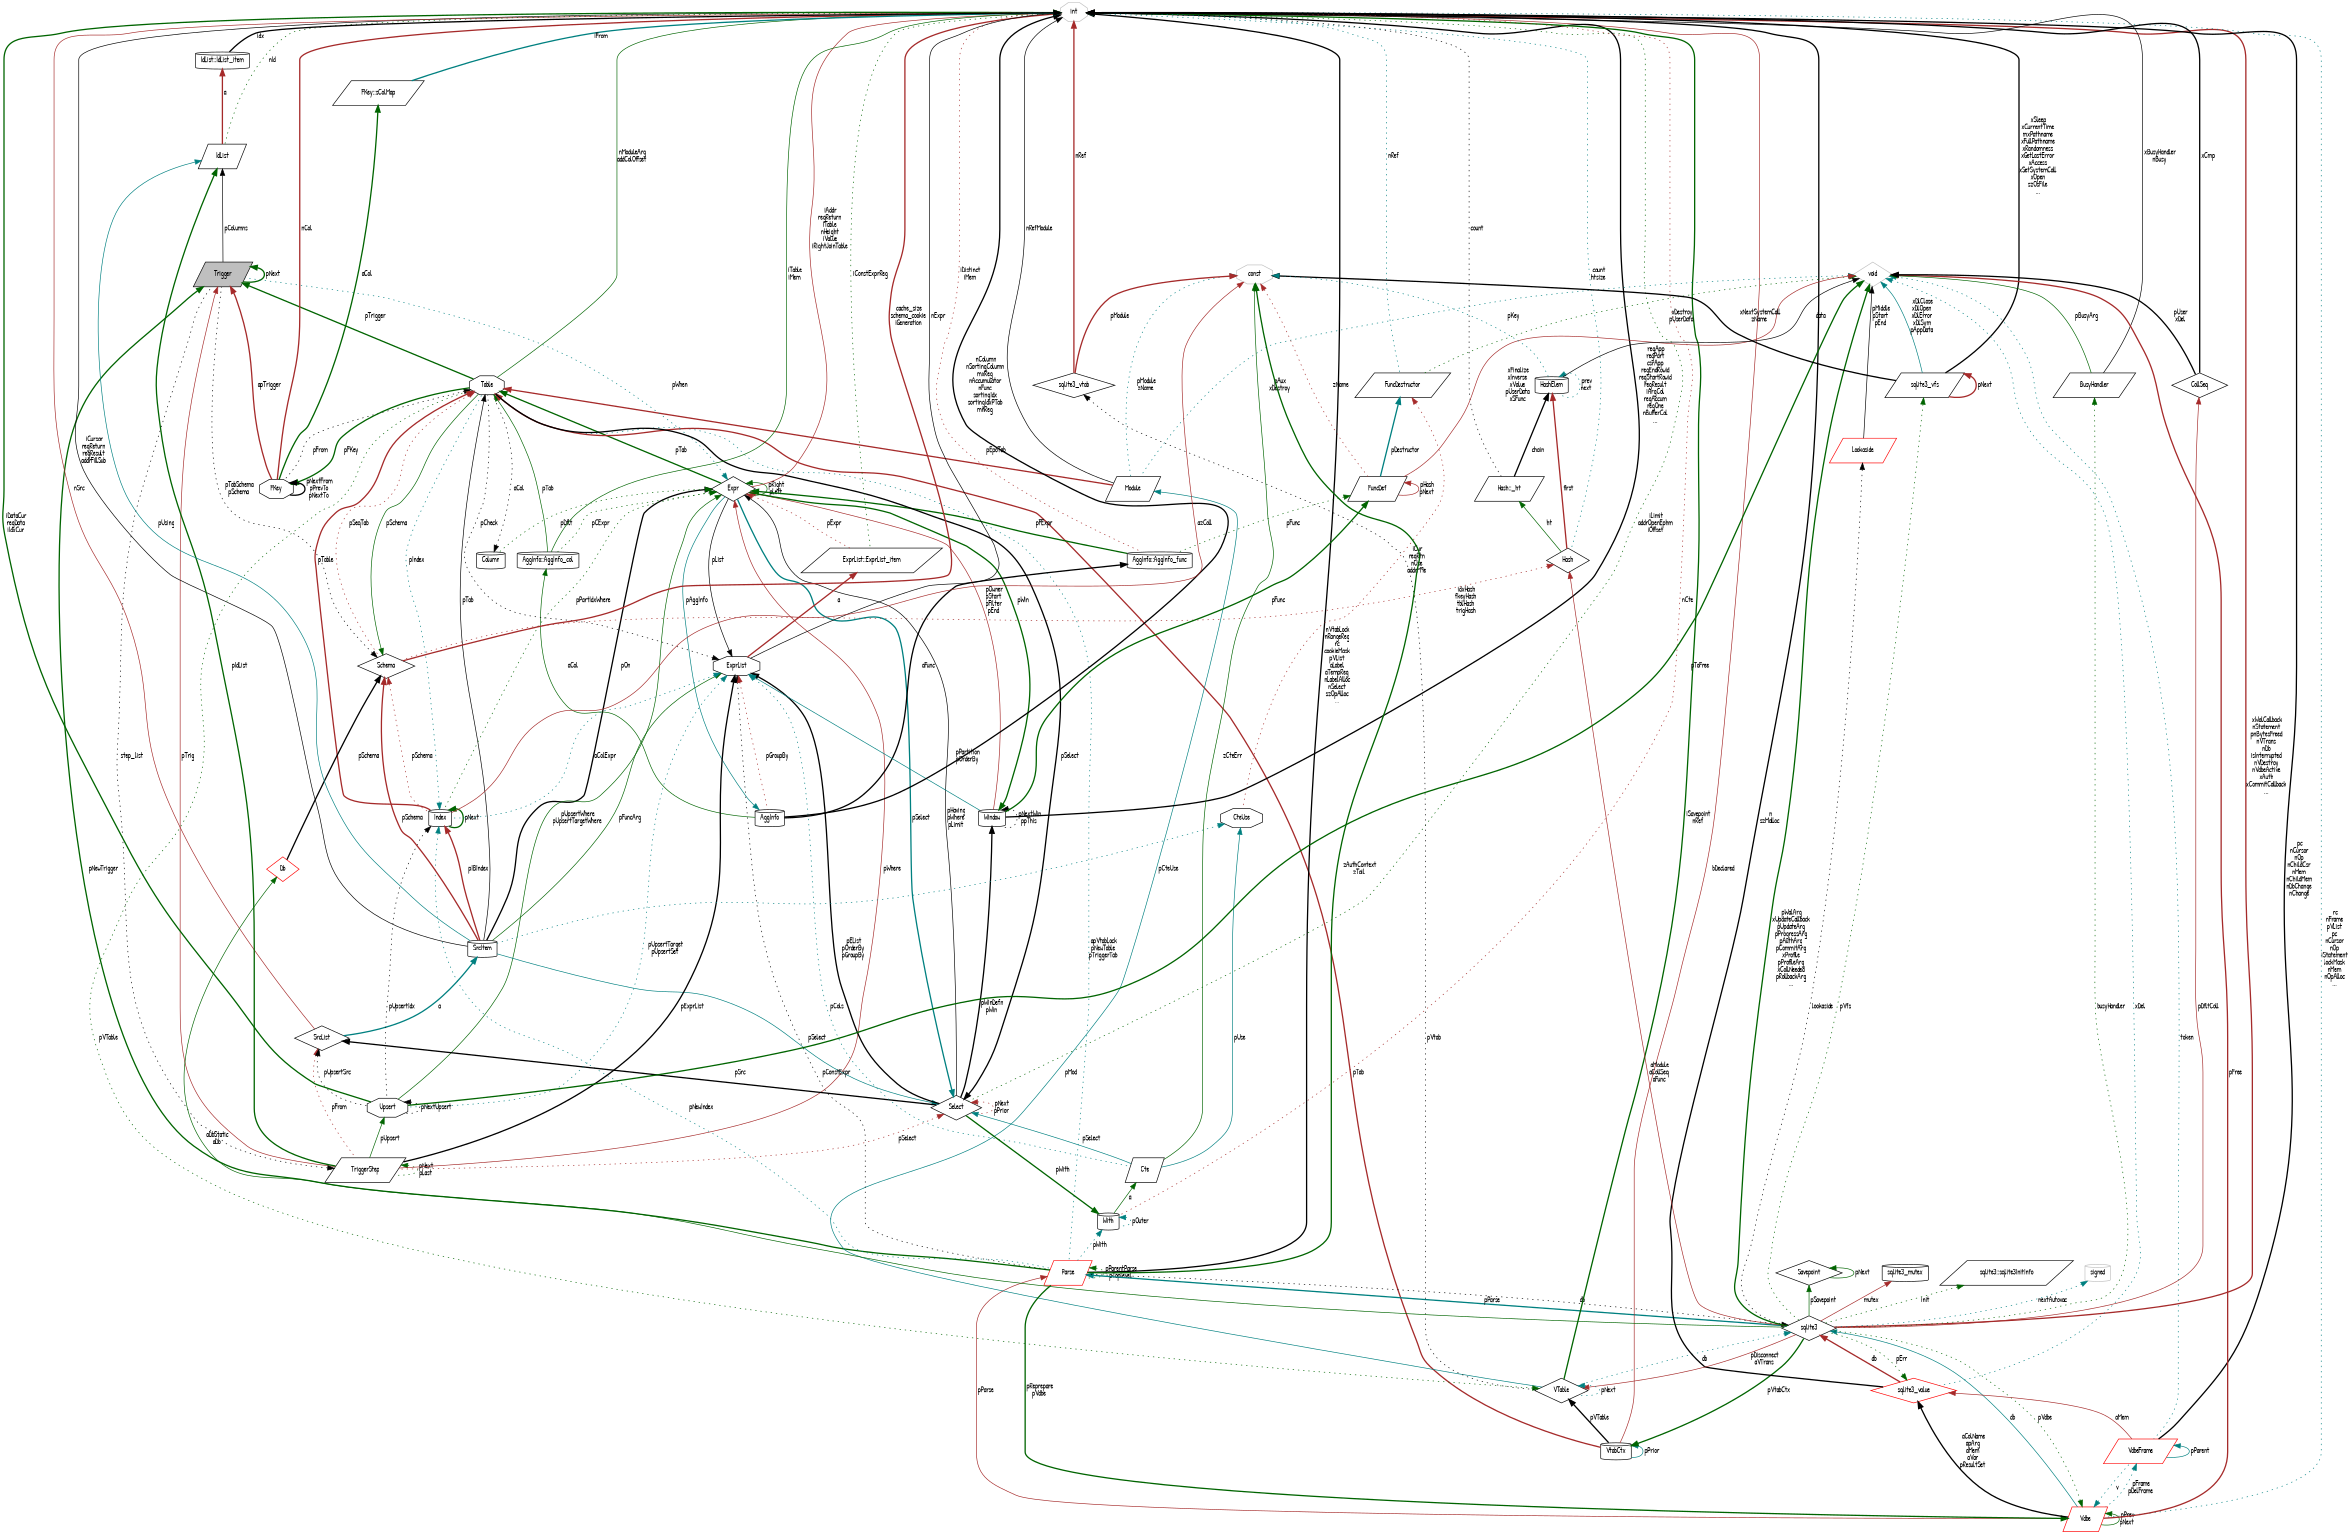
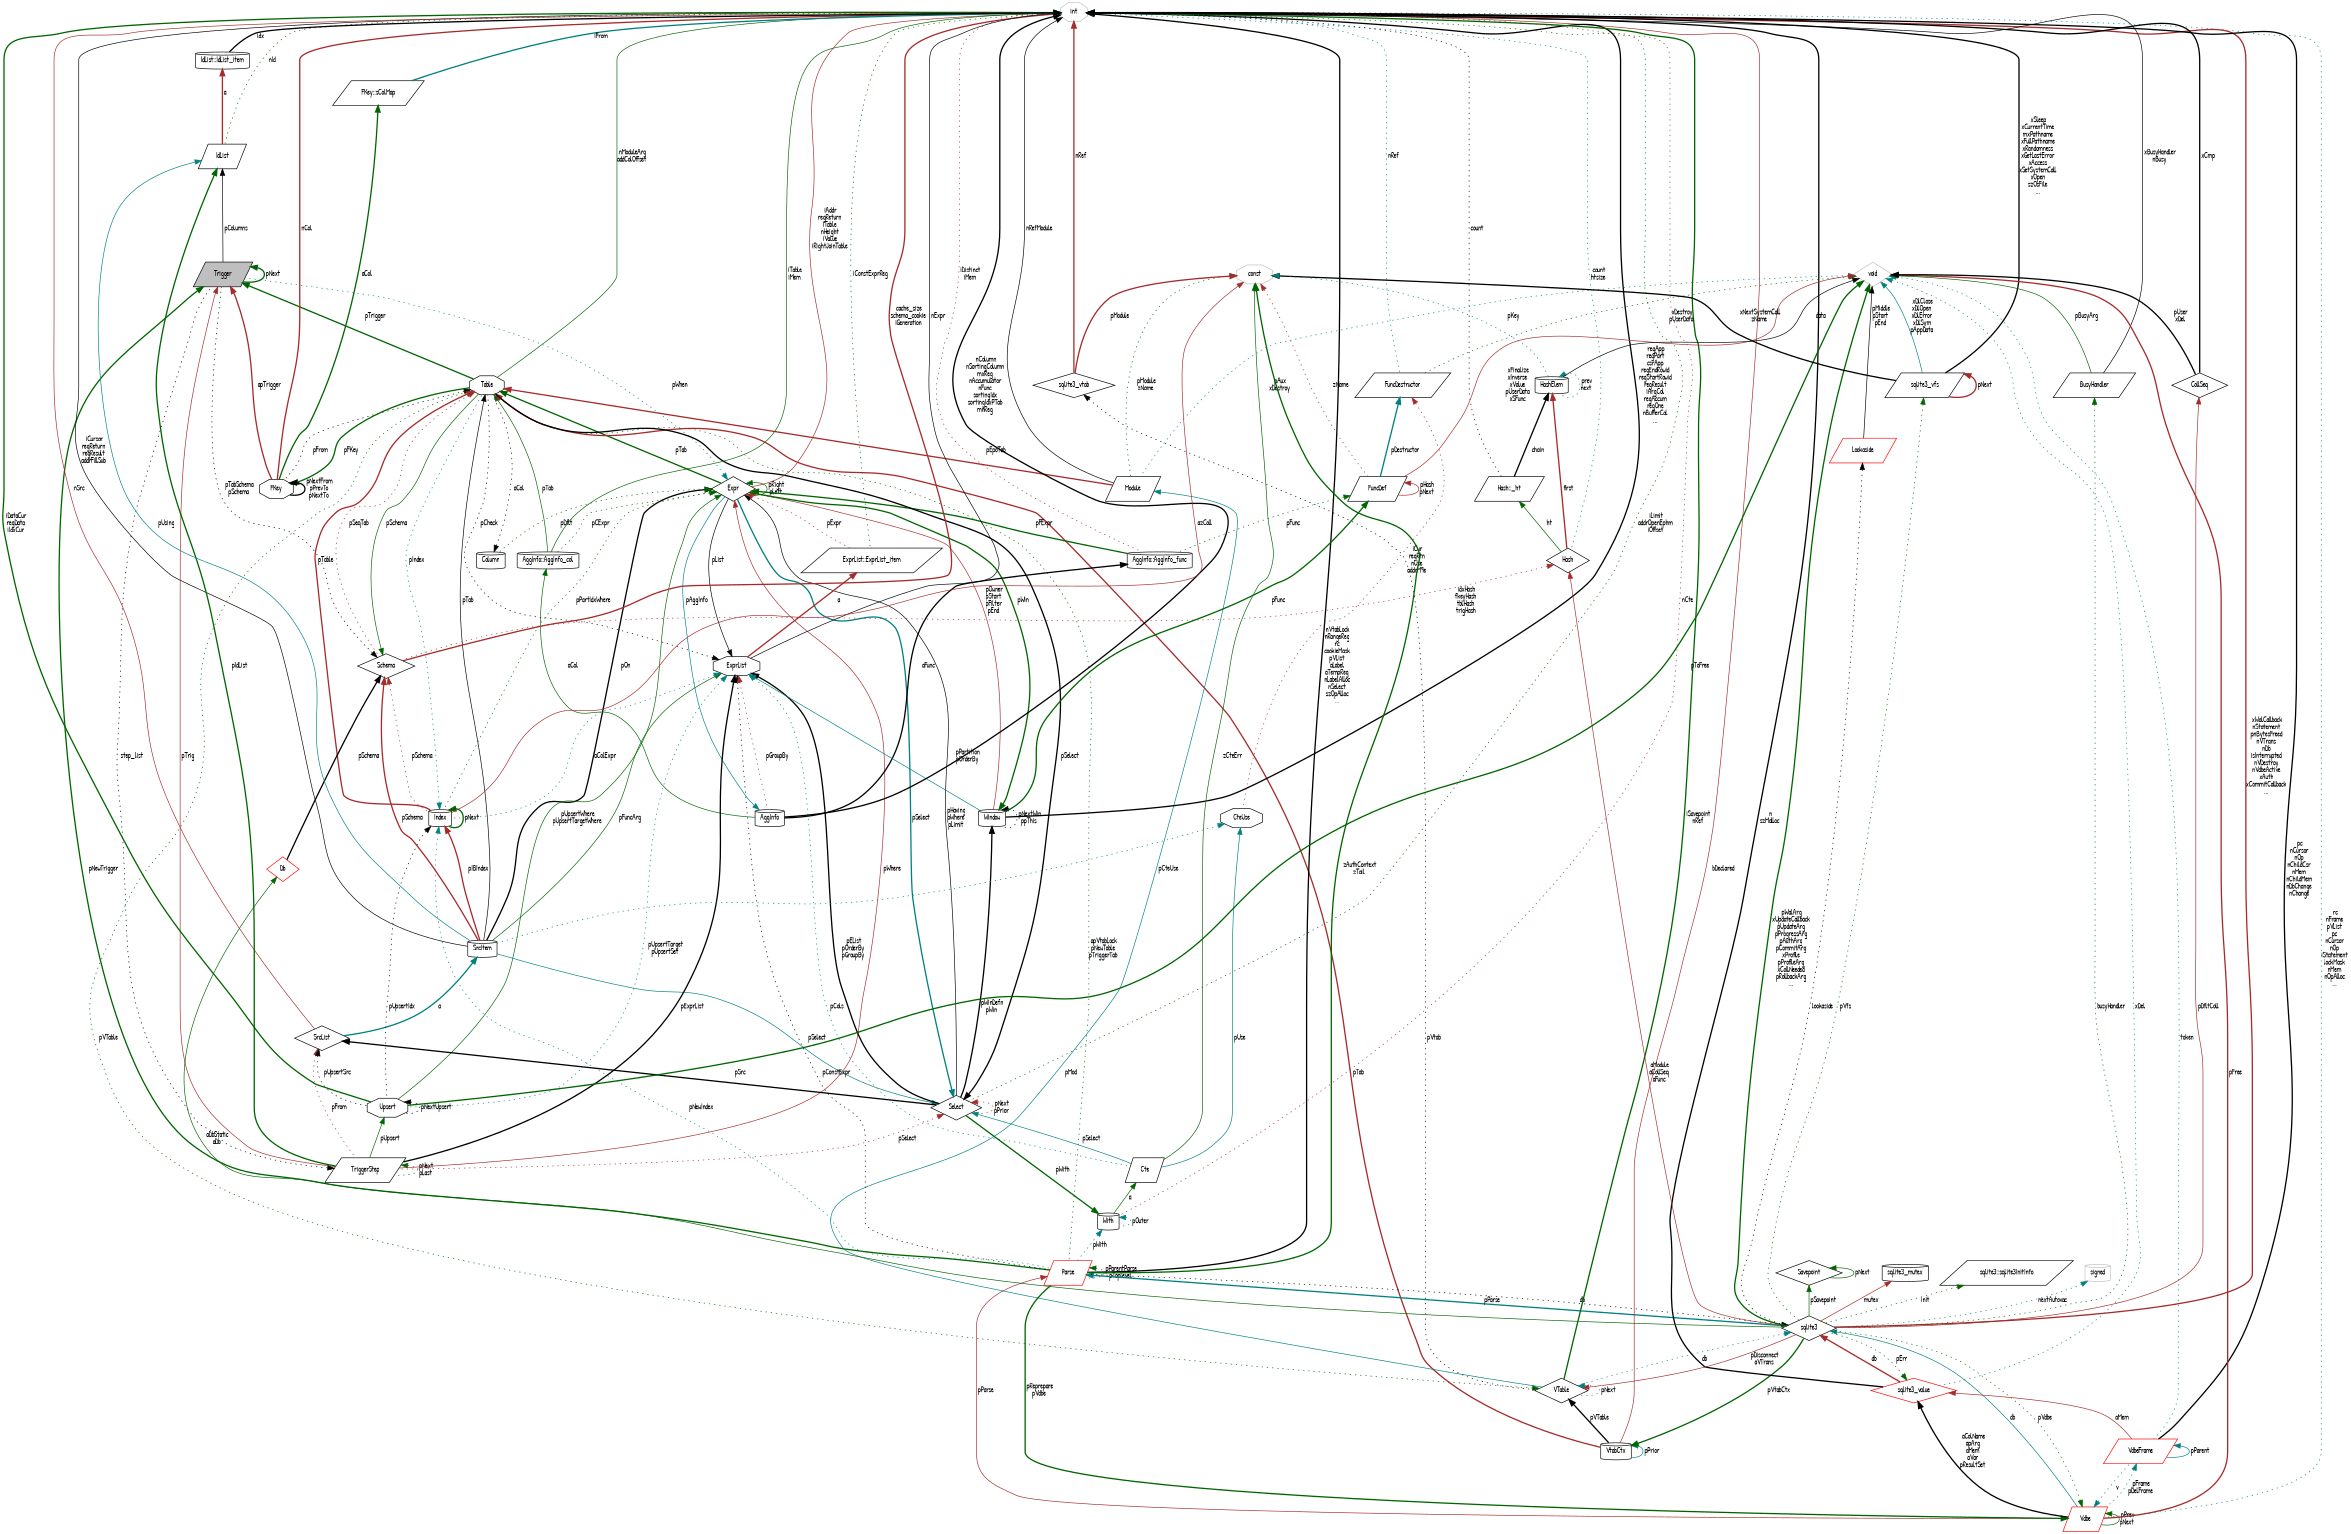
(1136, 350) -> (1136, 350)
(1085, 648) -> (1085, 648)
